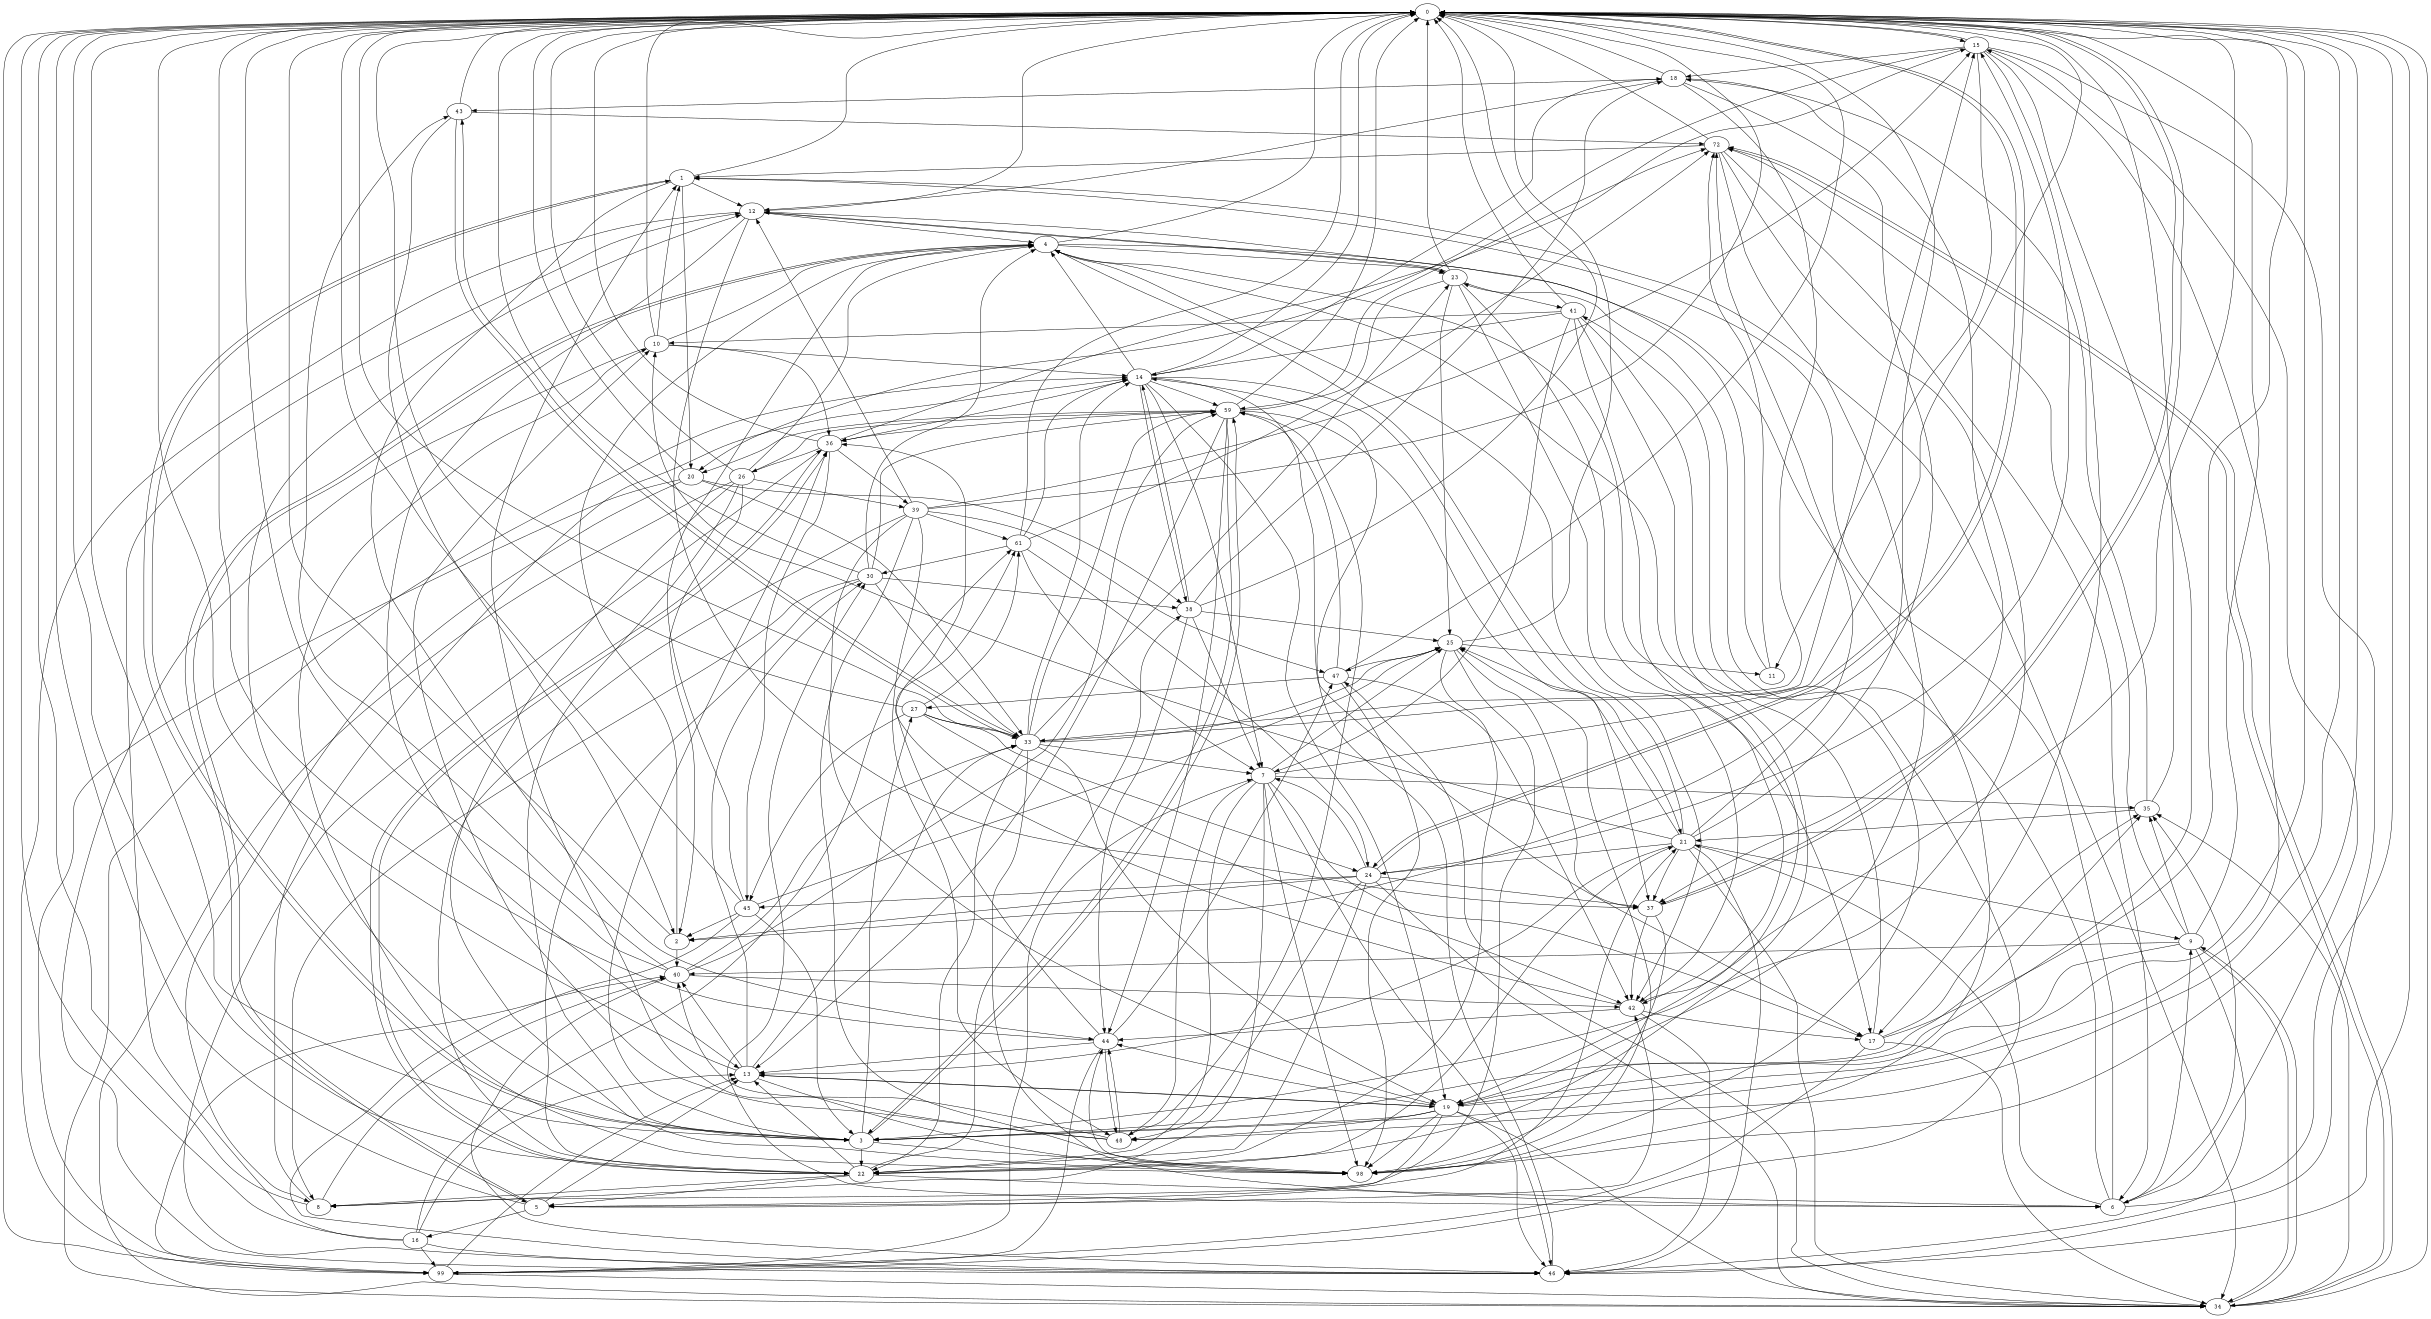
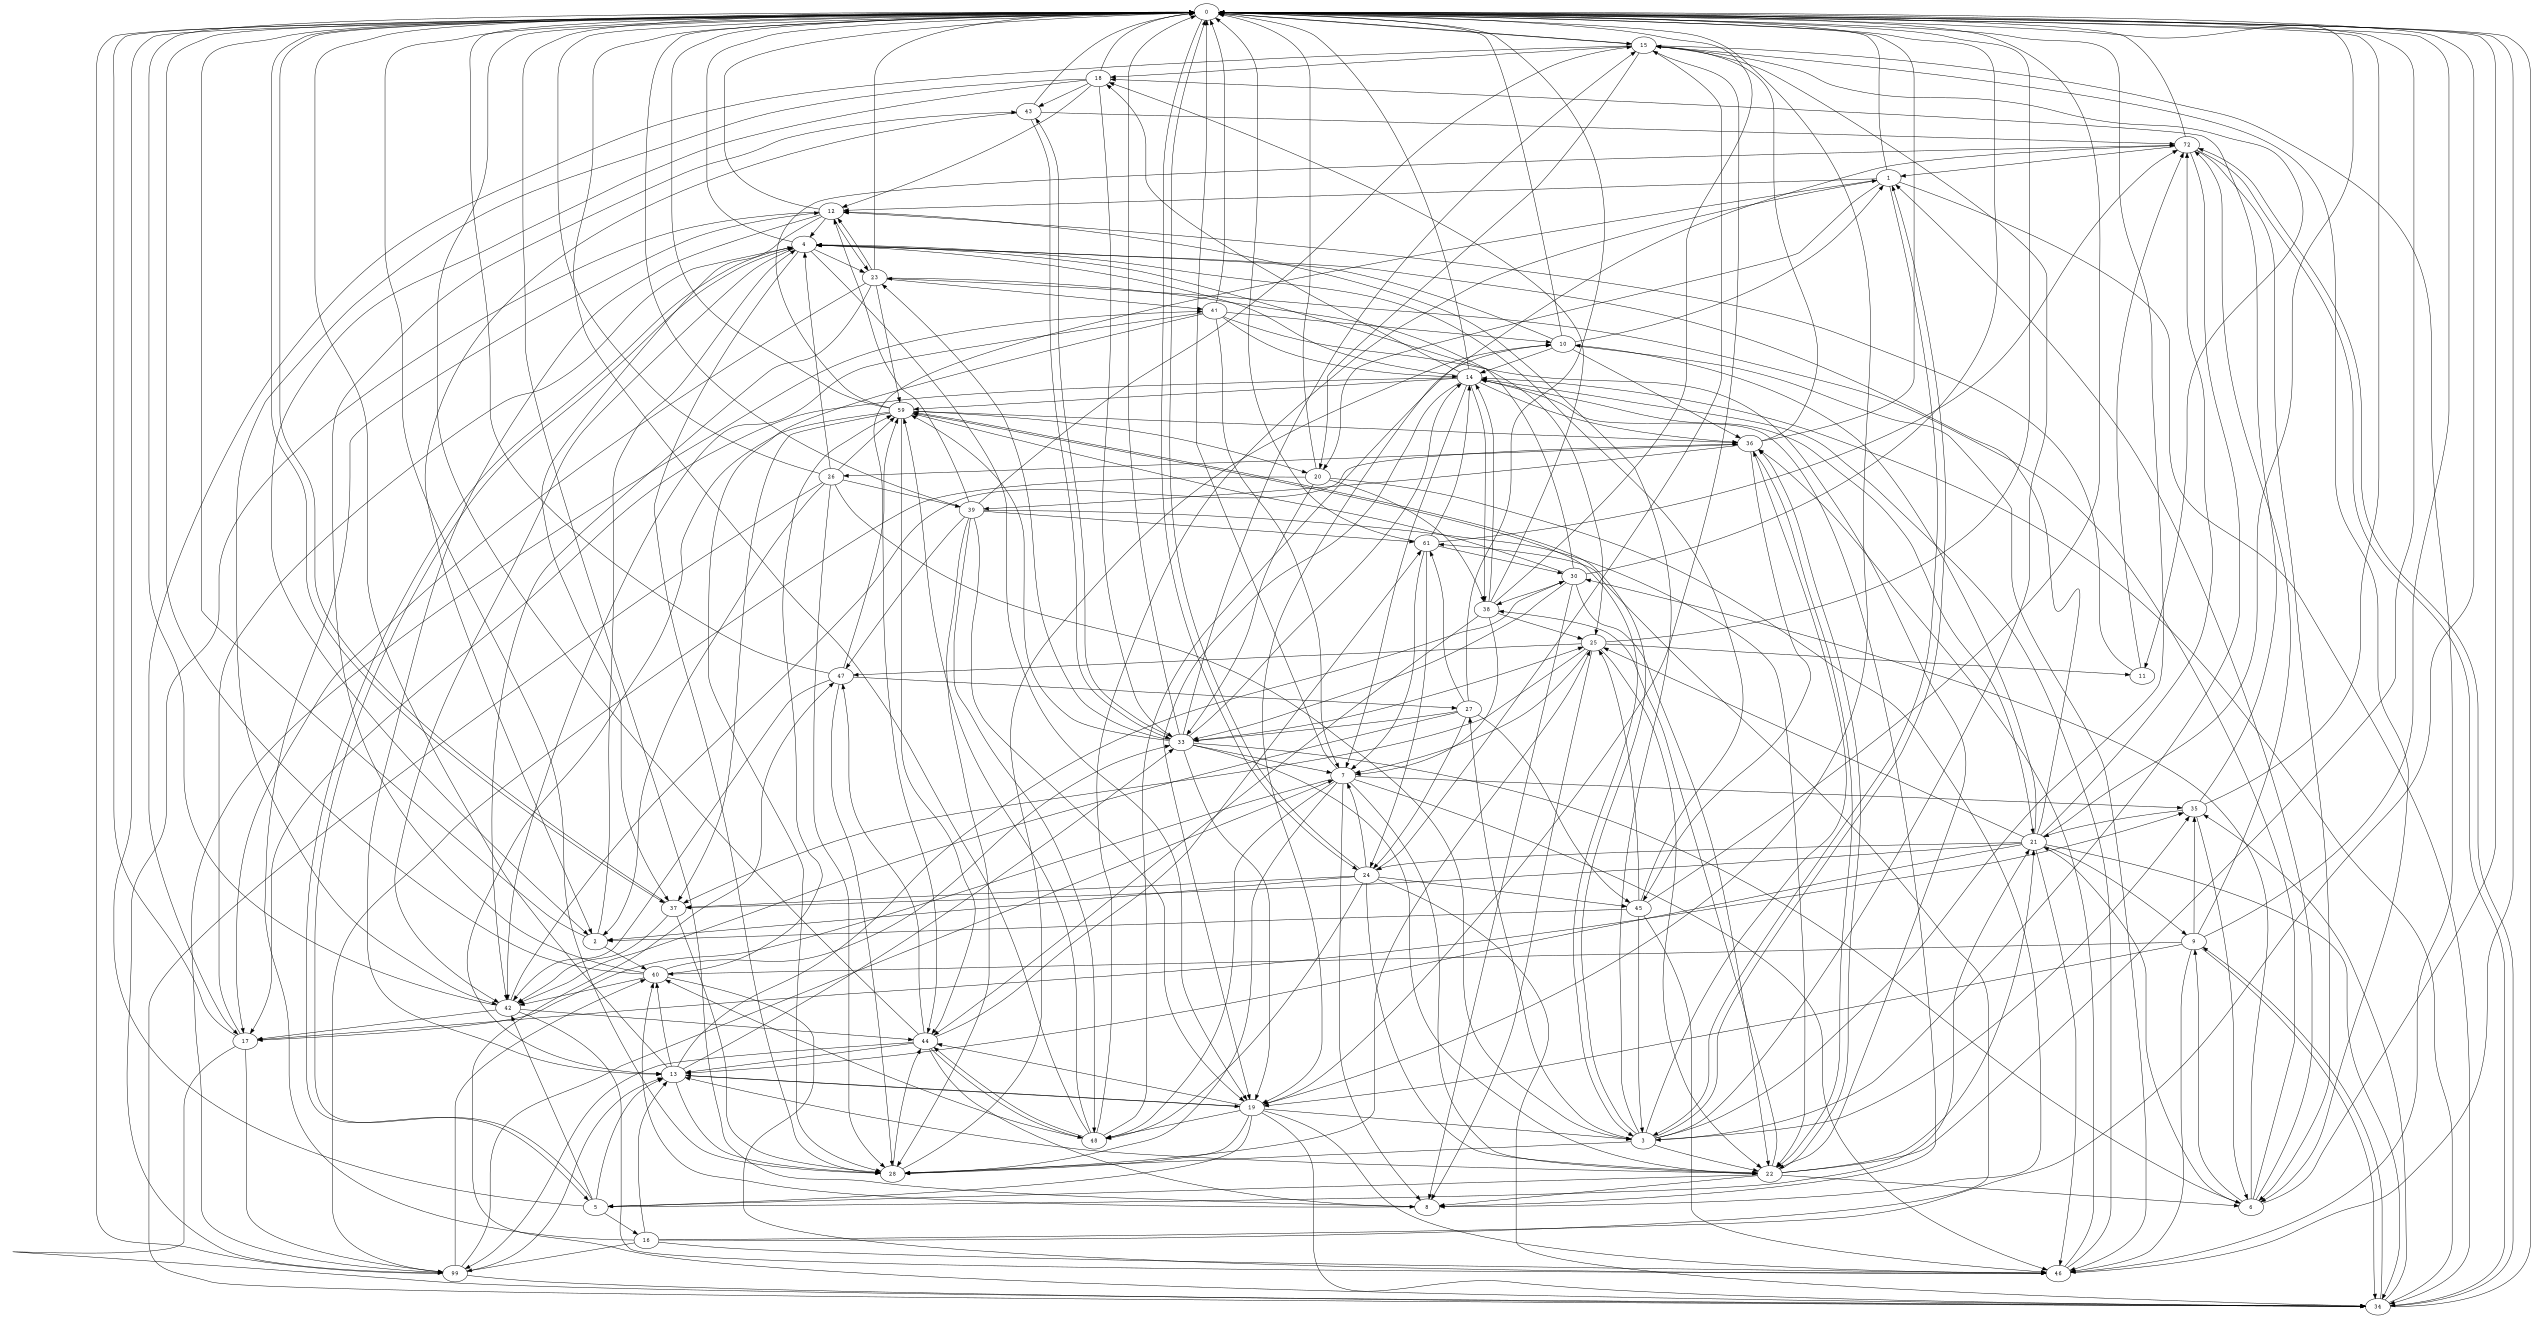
(1974, 472) -> (330, 329)
(1363, 705) -> (1487, 733)
(2235, 1026) -> (2231, 995)
none -> (1151, 1174)
(1360, 1174) -> (893, 1174)
